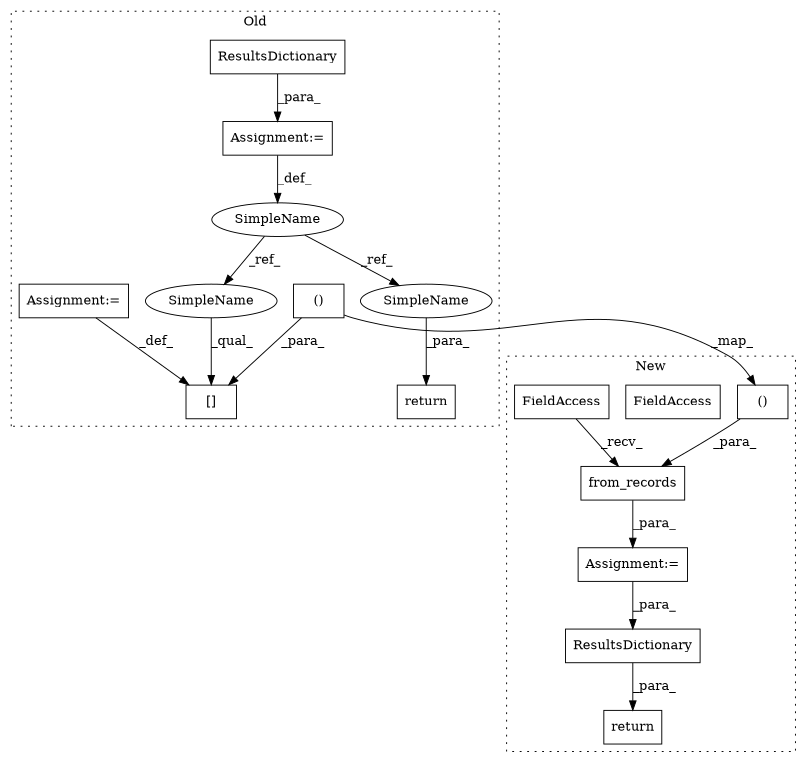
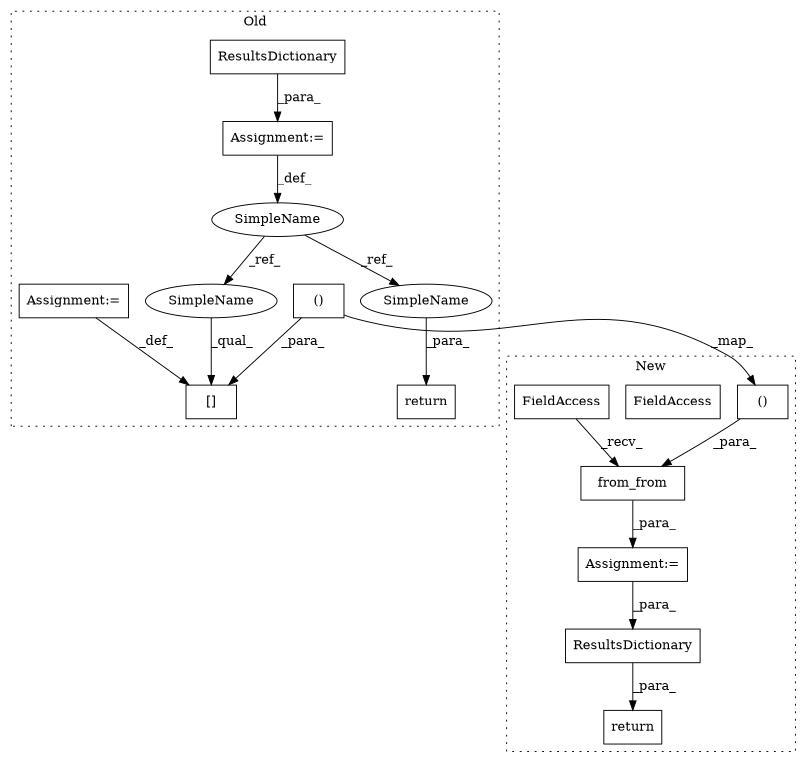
(633, 483) -> (633, 483)
